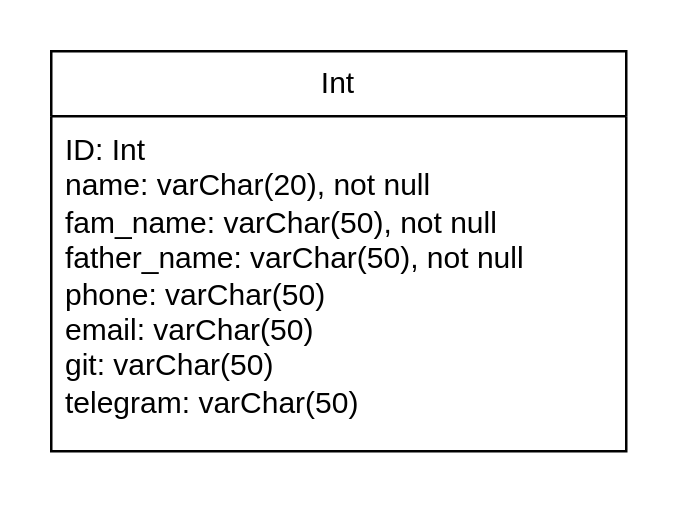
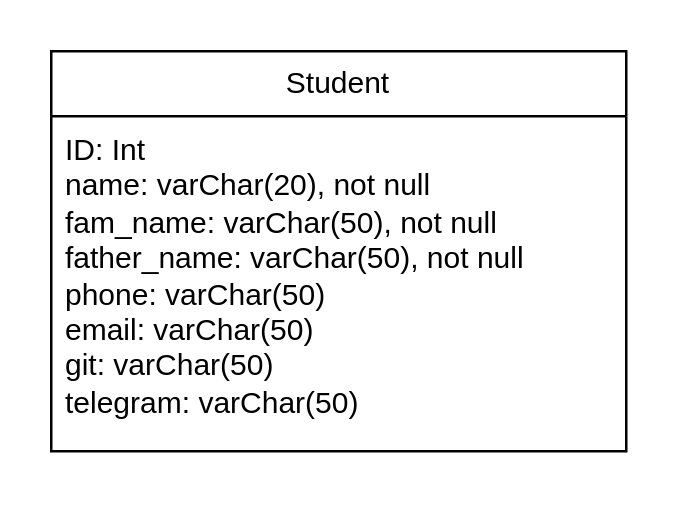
(339, 84) -> (339, 84)
